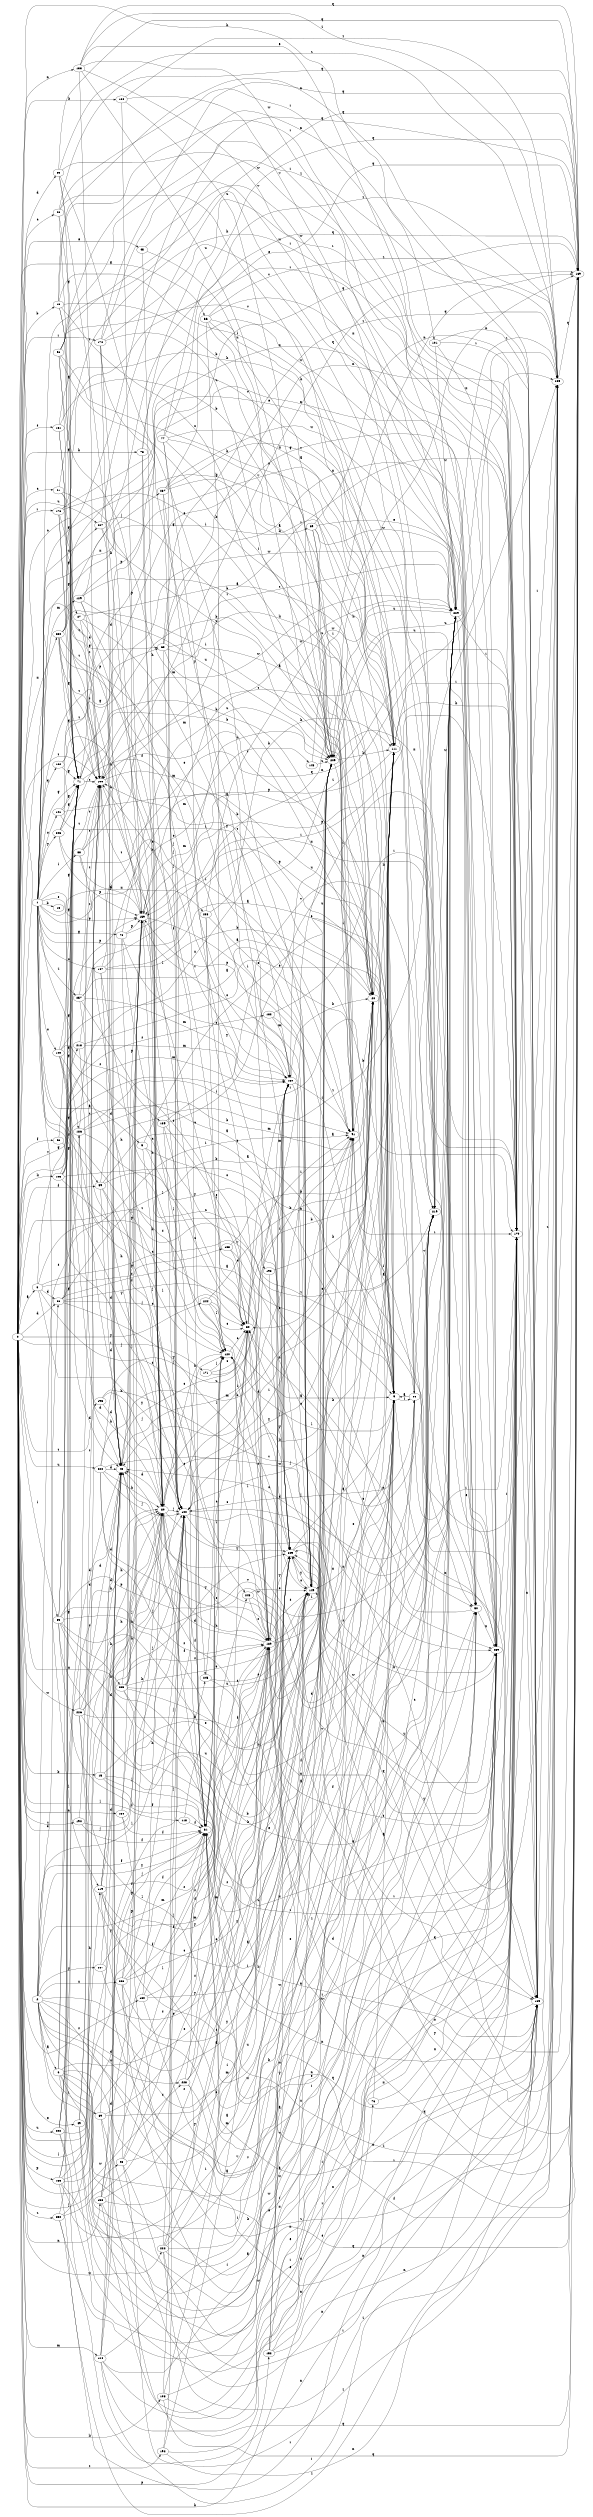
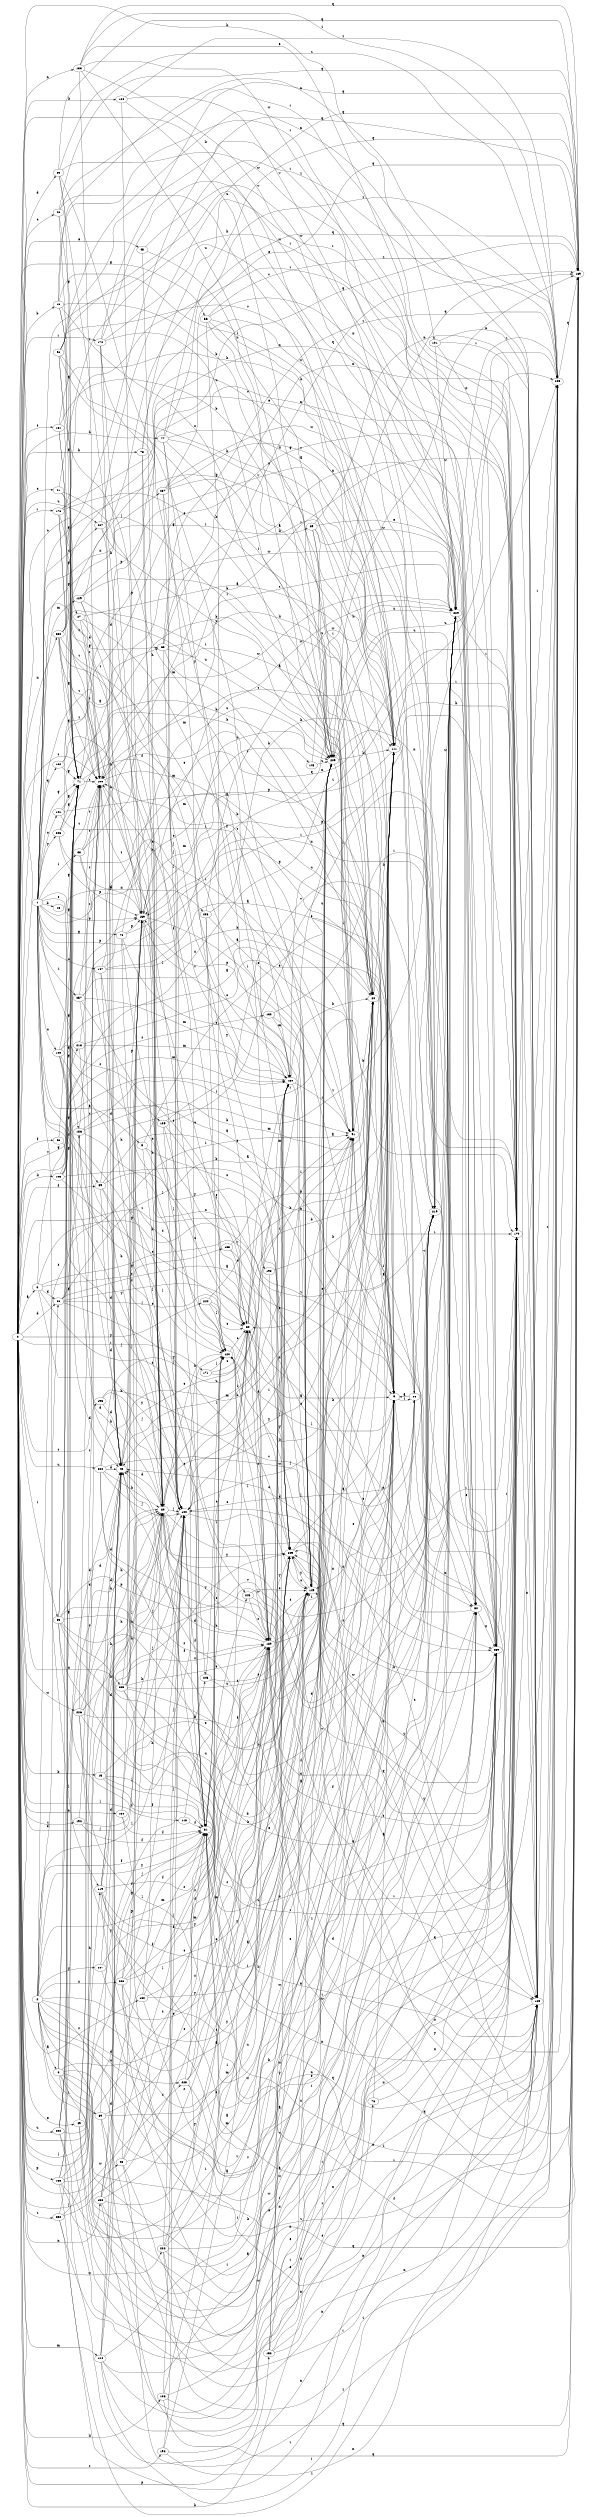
none -> (26, 215)
(100, 667) -> (100, 667)
none -> (21, 827)
(228, 1550) -> (206, 1557)
